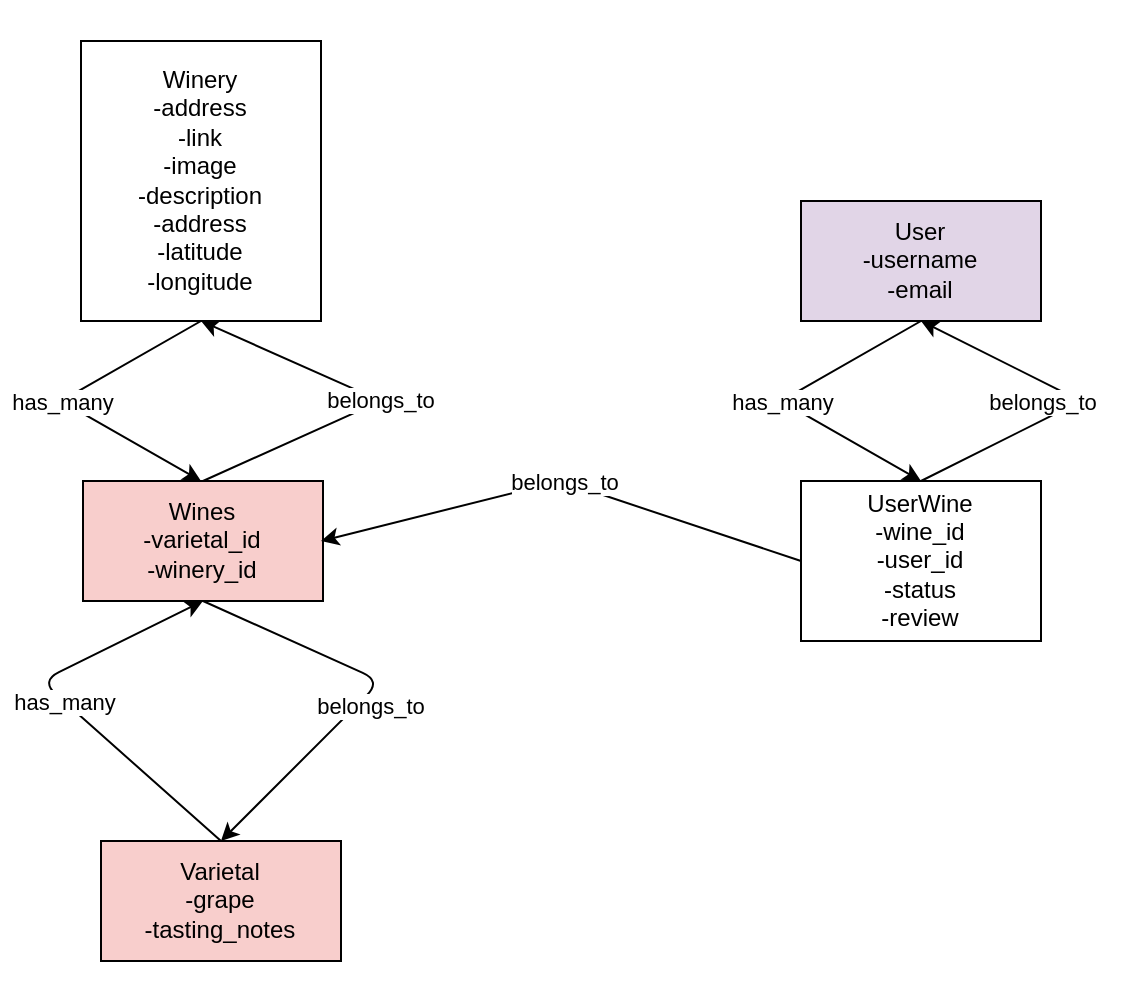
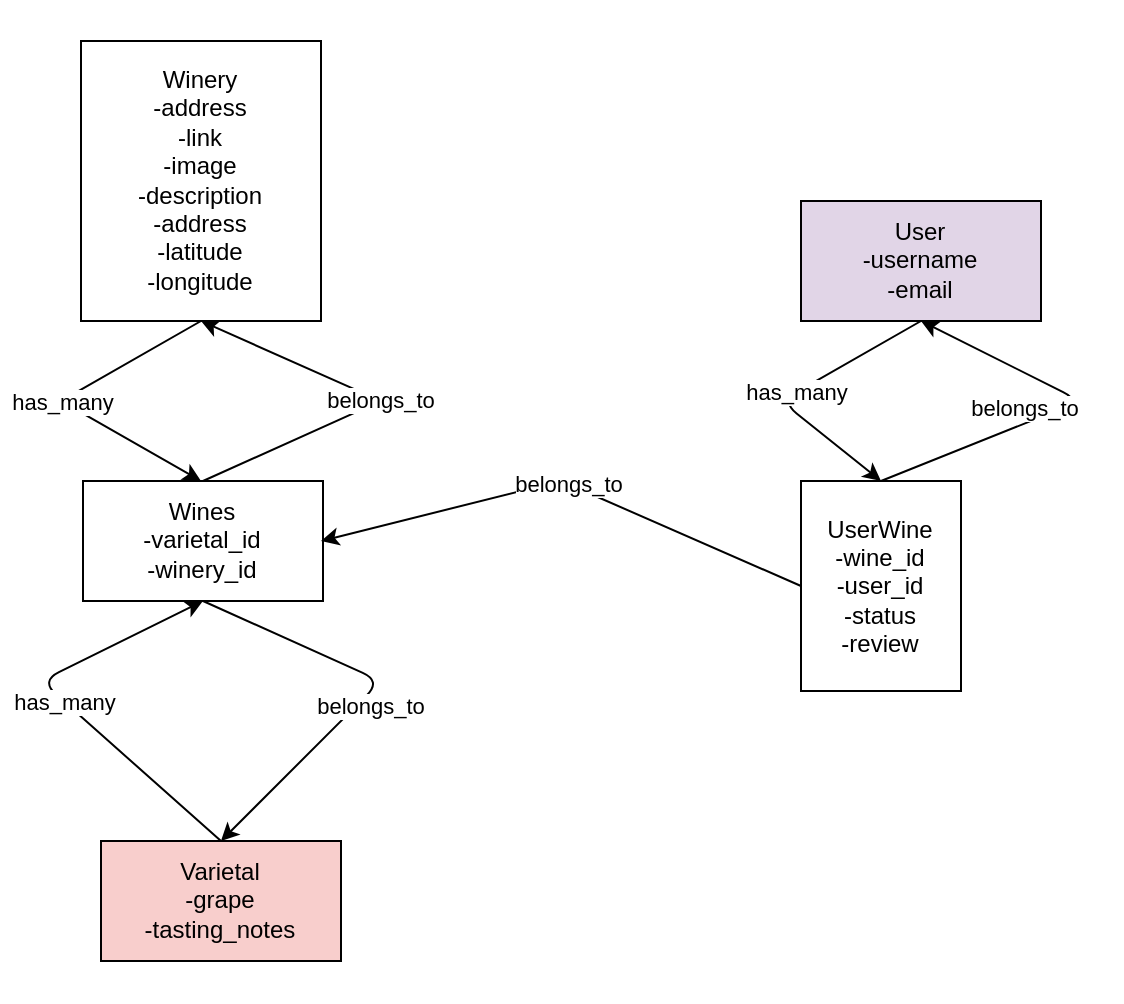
(203, 541) -> (203, 541)
(921, 561) -> (881, 586)
